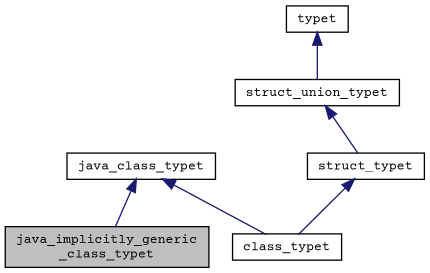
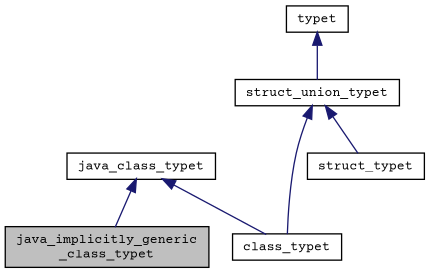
(322, 211) -> (292, 175)
